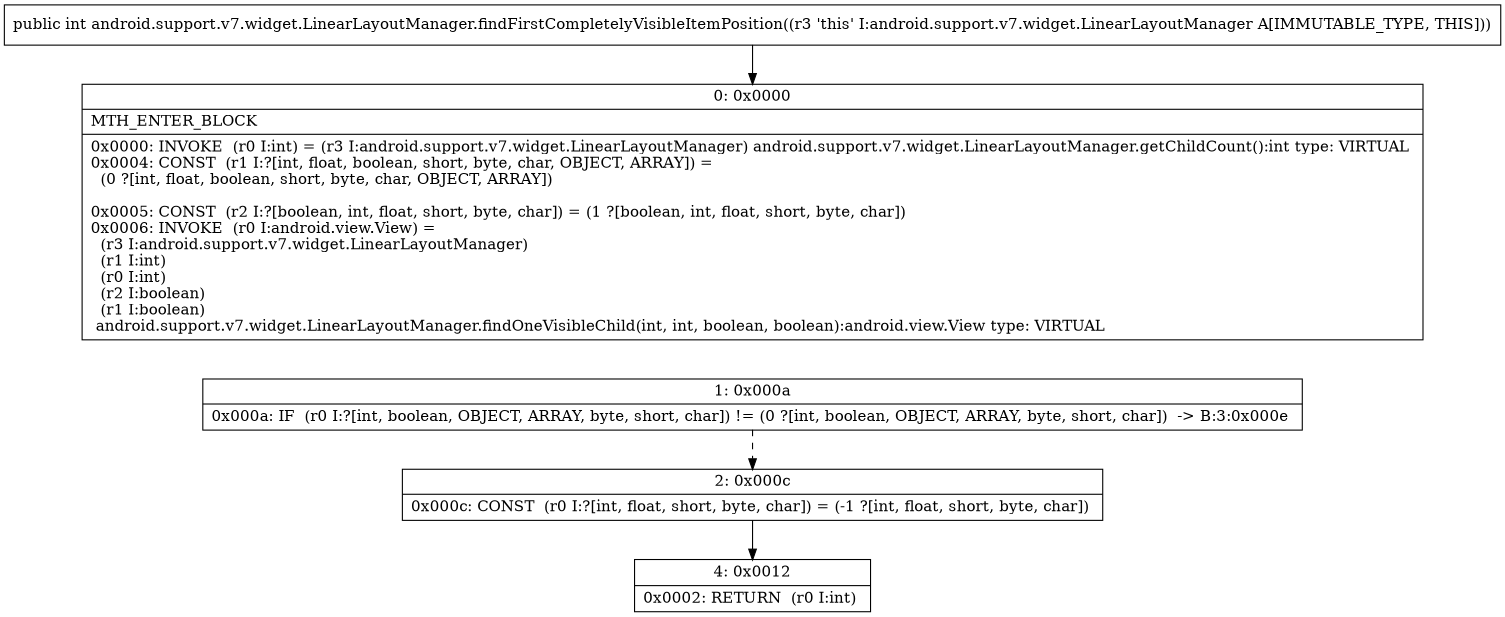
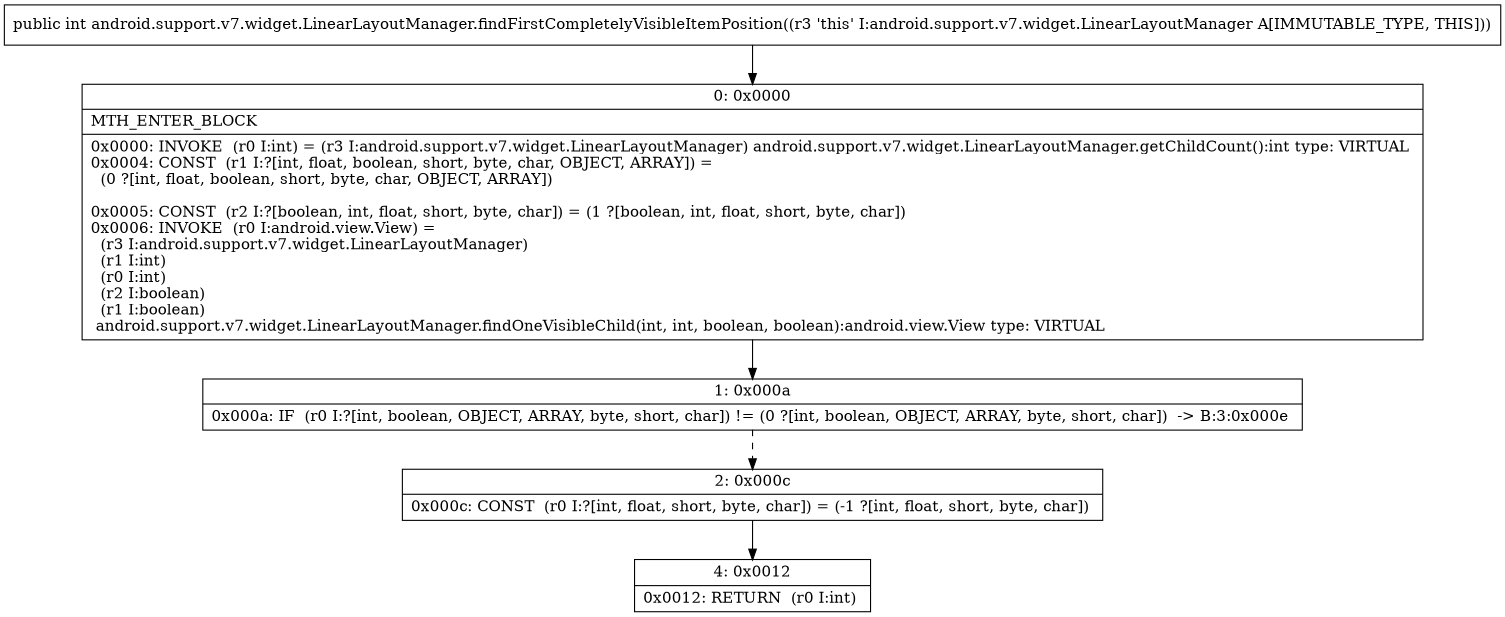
none -> (753, 354)
(753, 598) -> (753, 598)
